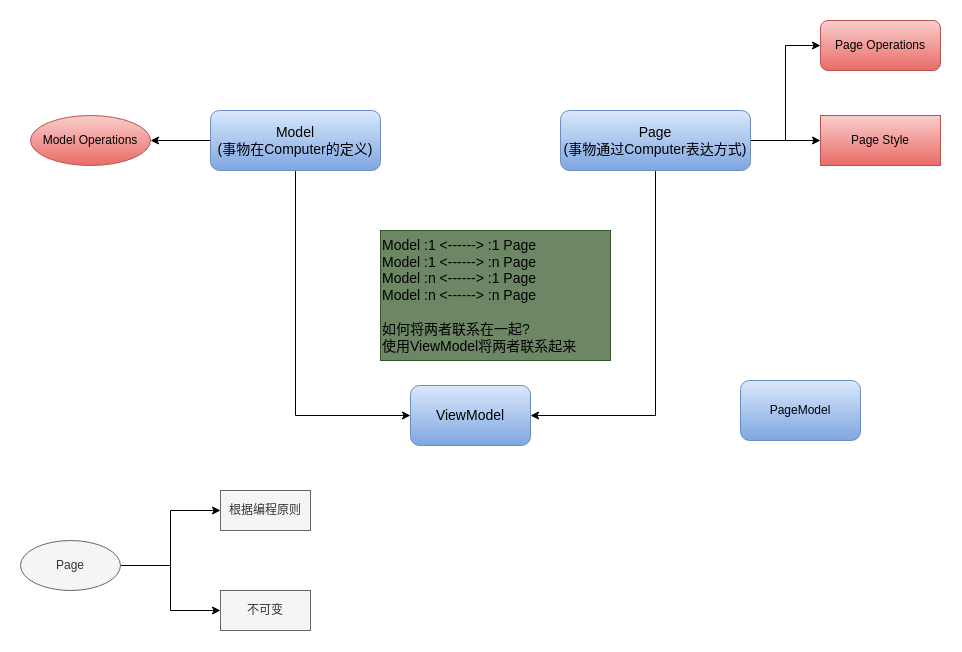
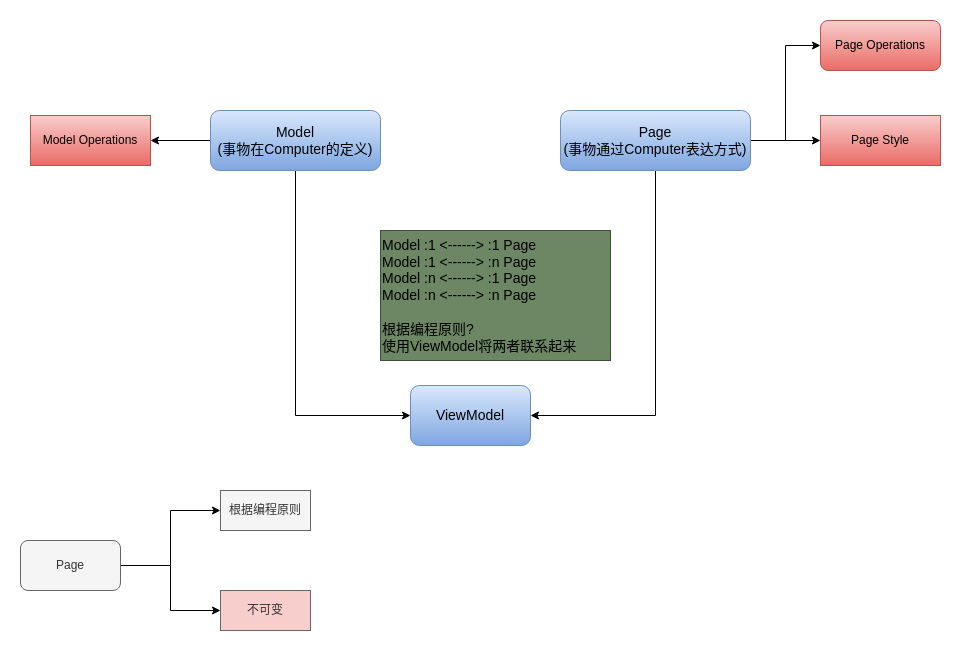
(91, 141) -> (91, 141)
(477, 296) -> (477, 296)
(801, 411) -> none
(71, 566) -> (71, 566)
(266, 611) -> (266, 611)
